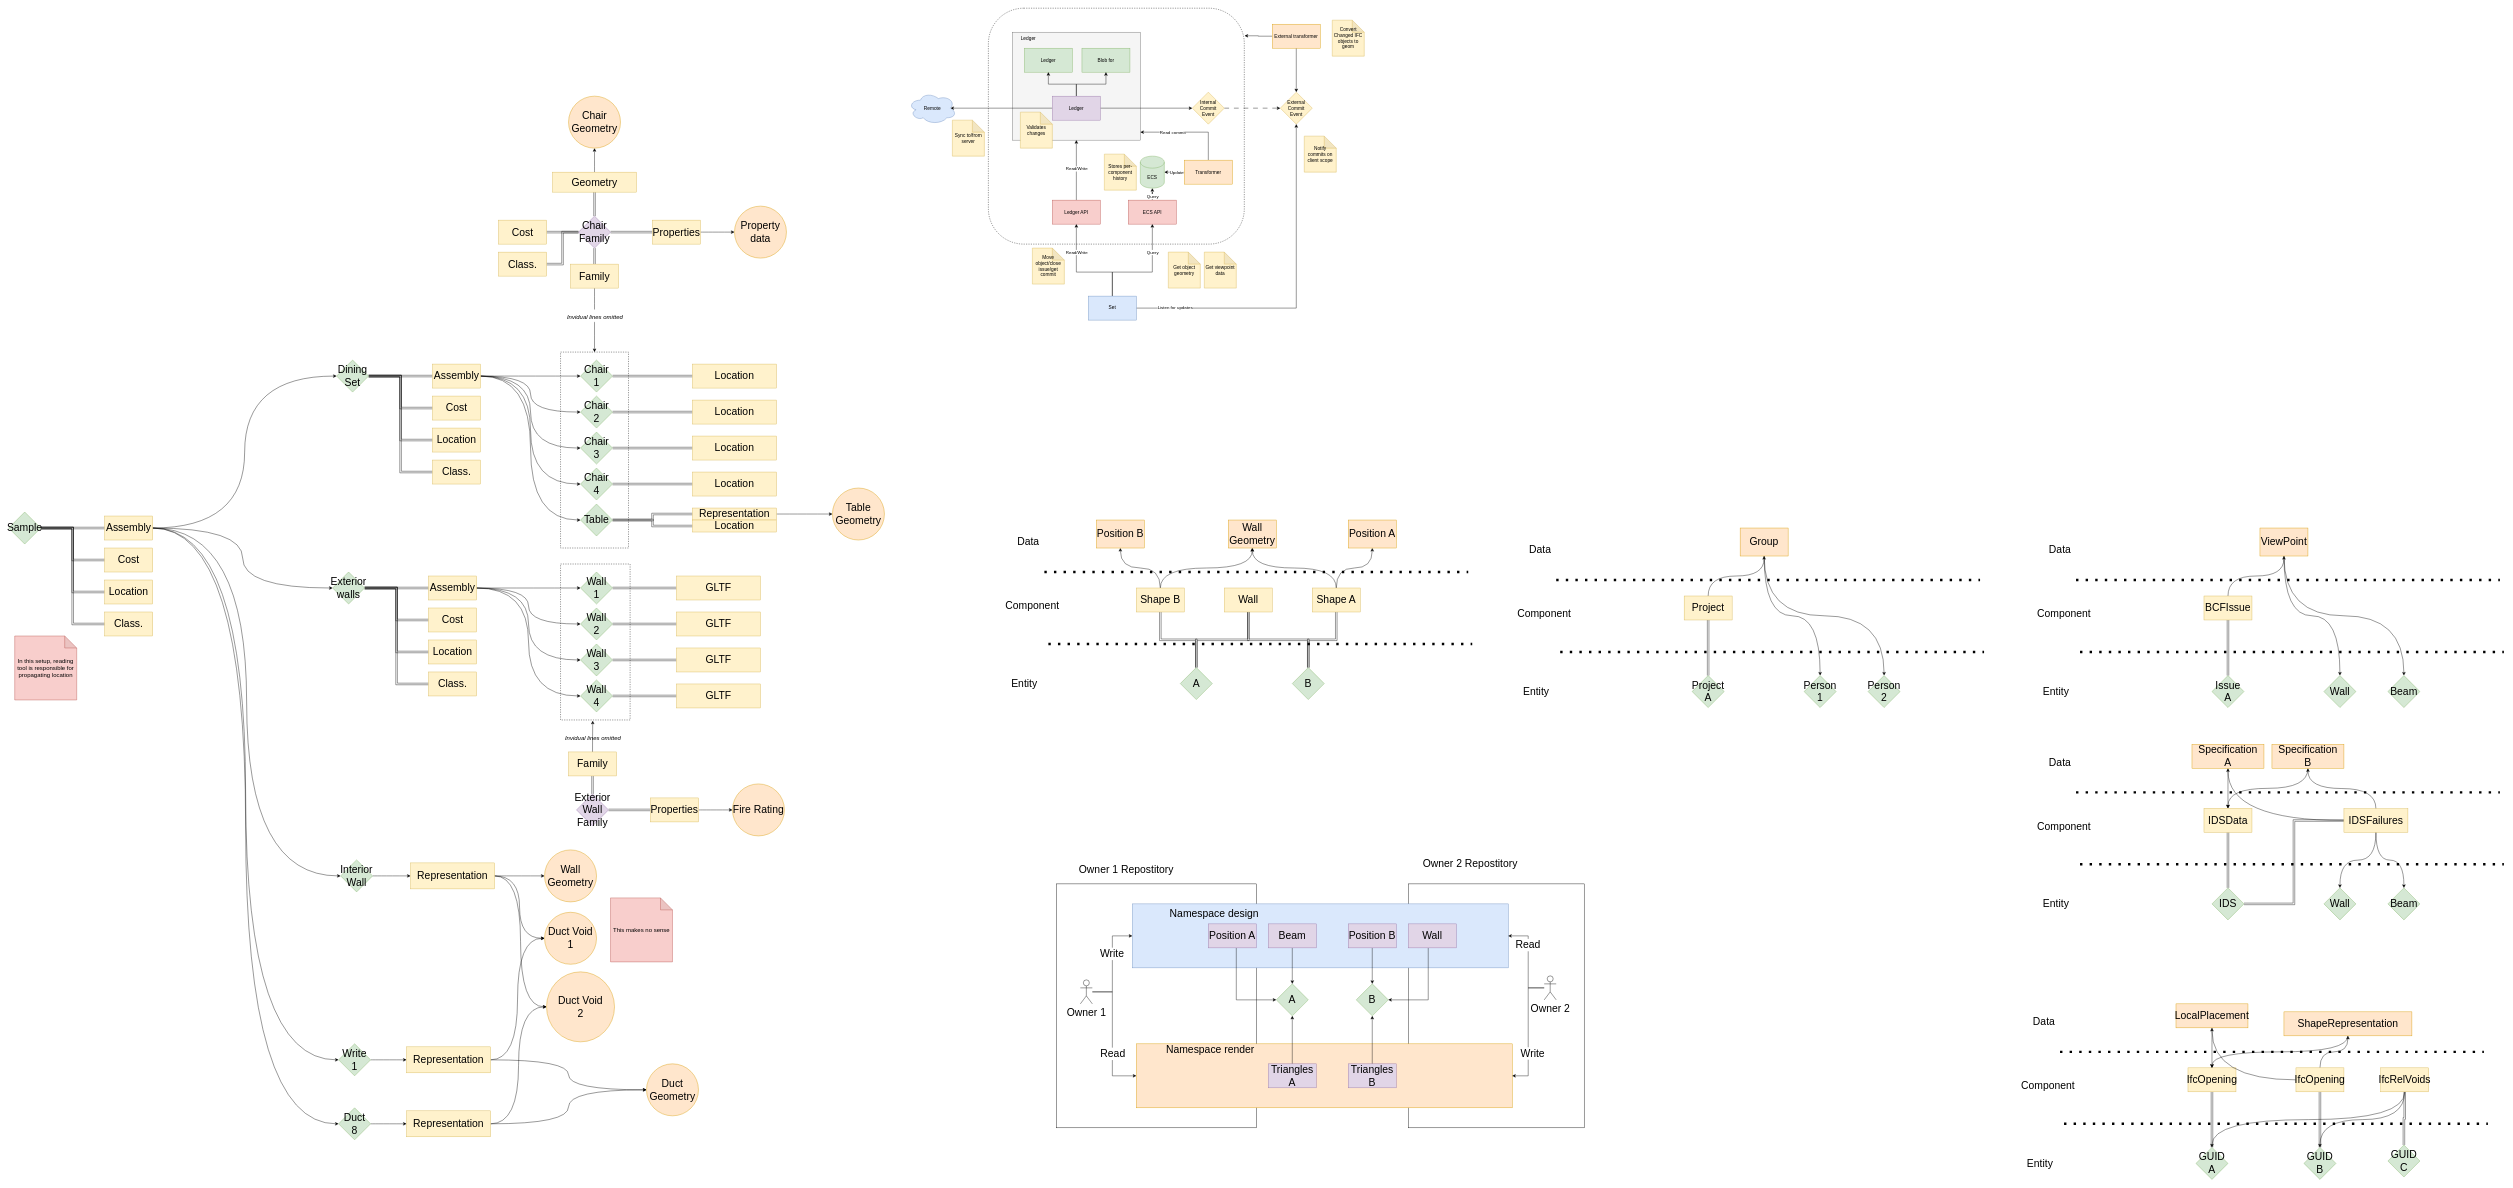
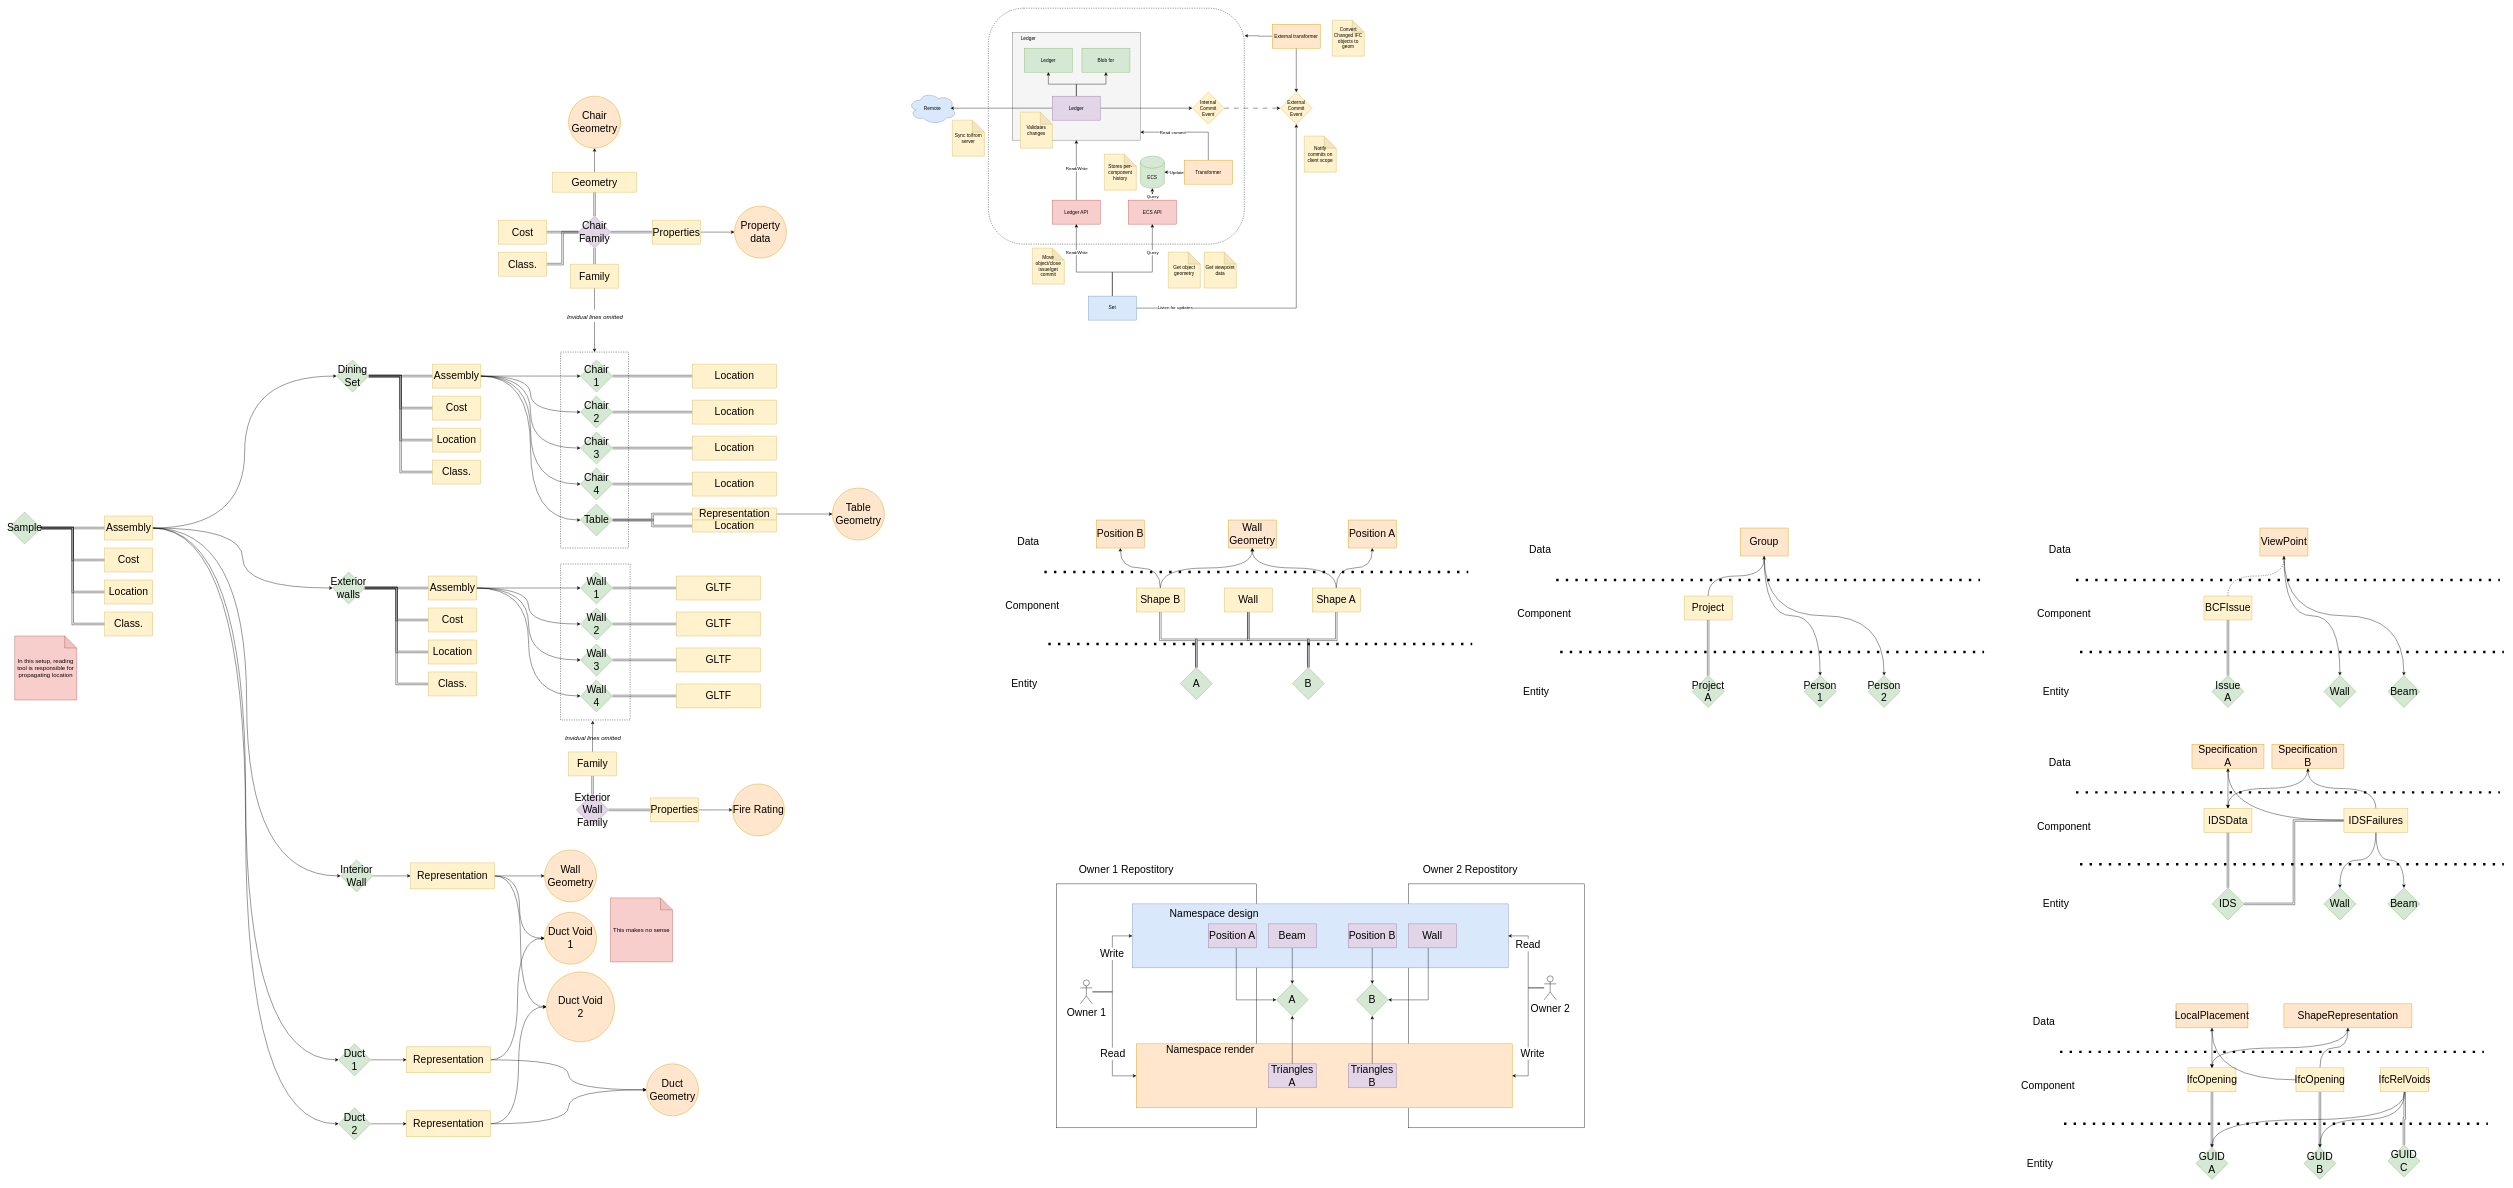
(2252, 576) -> (2252, 576)
(1470, 864) -> (1470, 870)
(2348, 1024) -> (2348, 1016)
(354, 1060) -> (354, 1060)
(354, 1124) -> (354, 1124)
